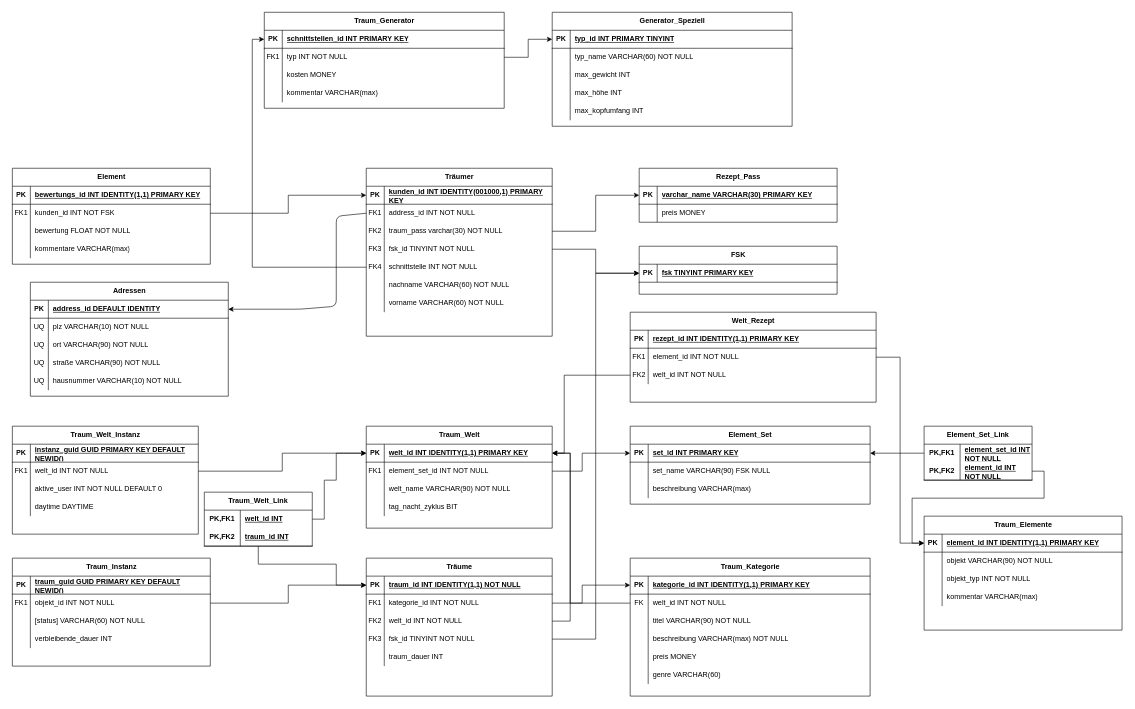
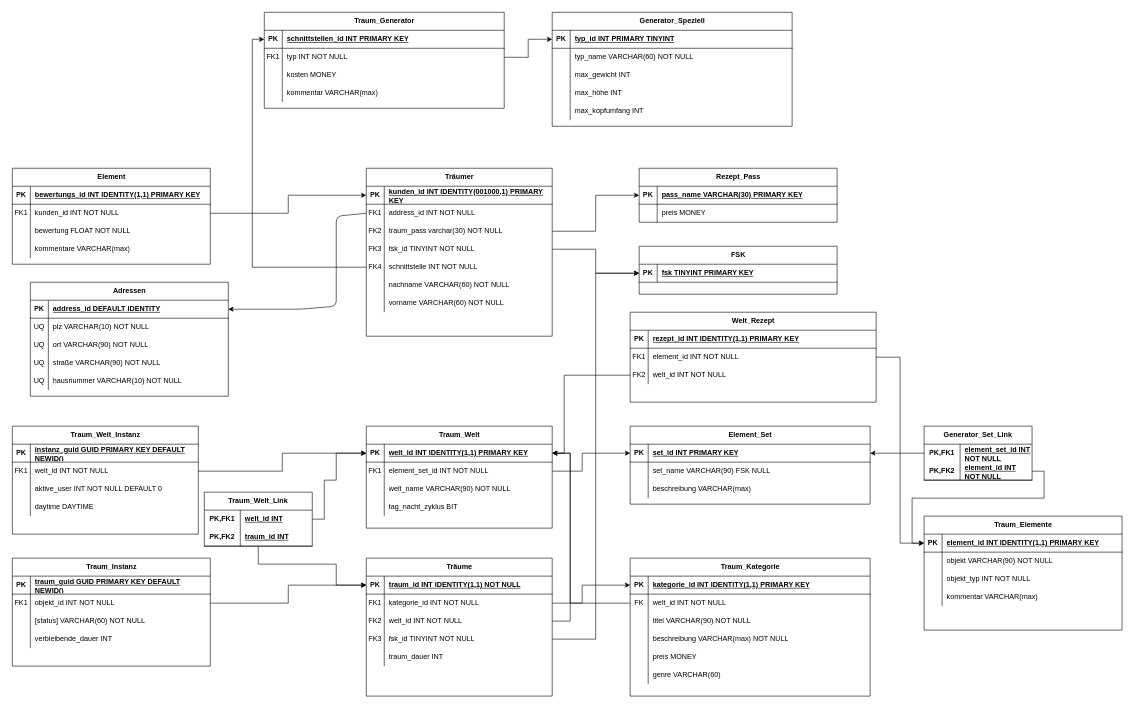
(732, 195) -> (726, 195)
(74, 213) -> (76, 213)
(978, 435) -> (978, 435)
